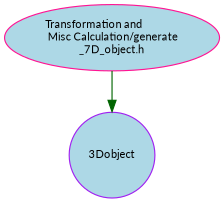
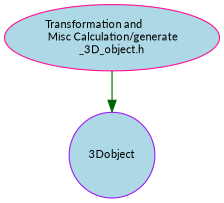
(112, 38) -> (112, 38)
